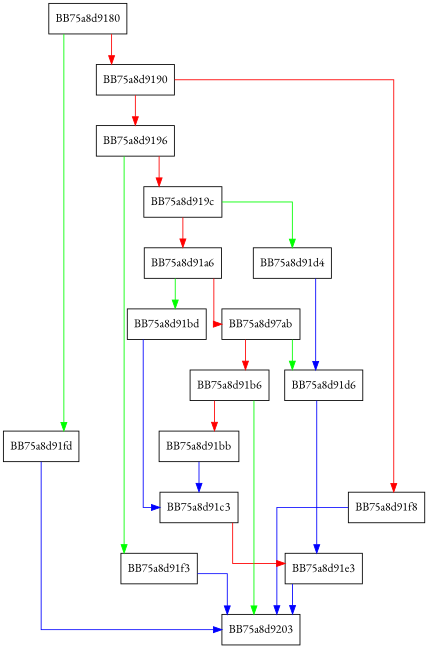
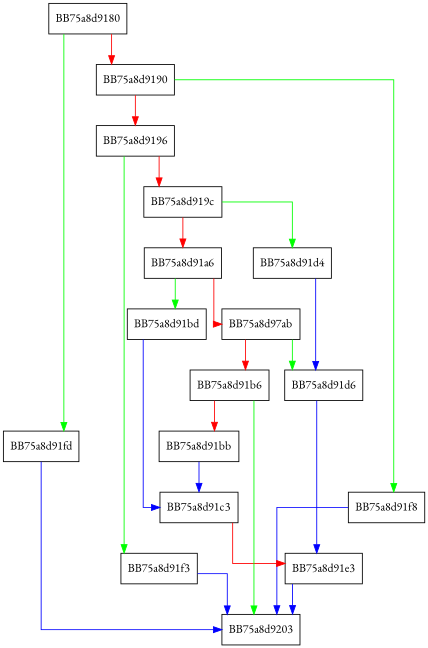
(394, 172) -> (394, 172)
